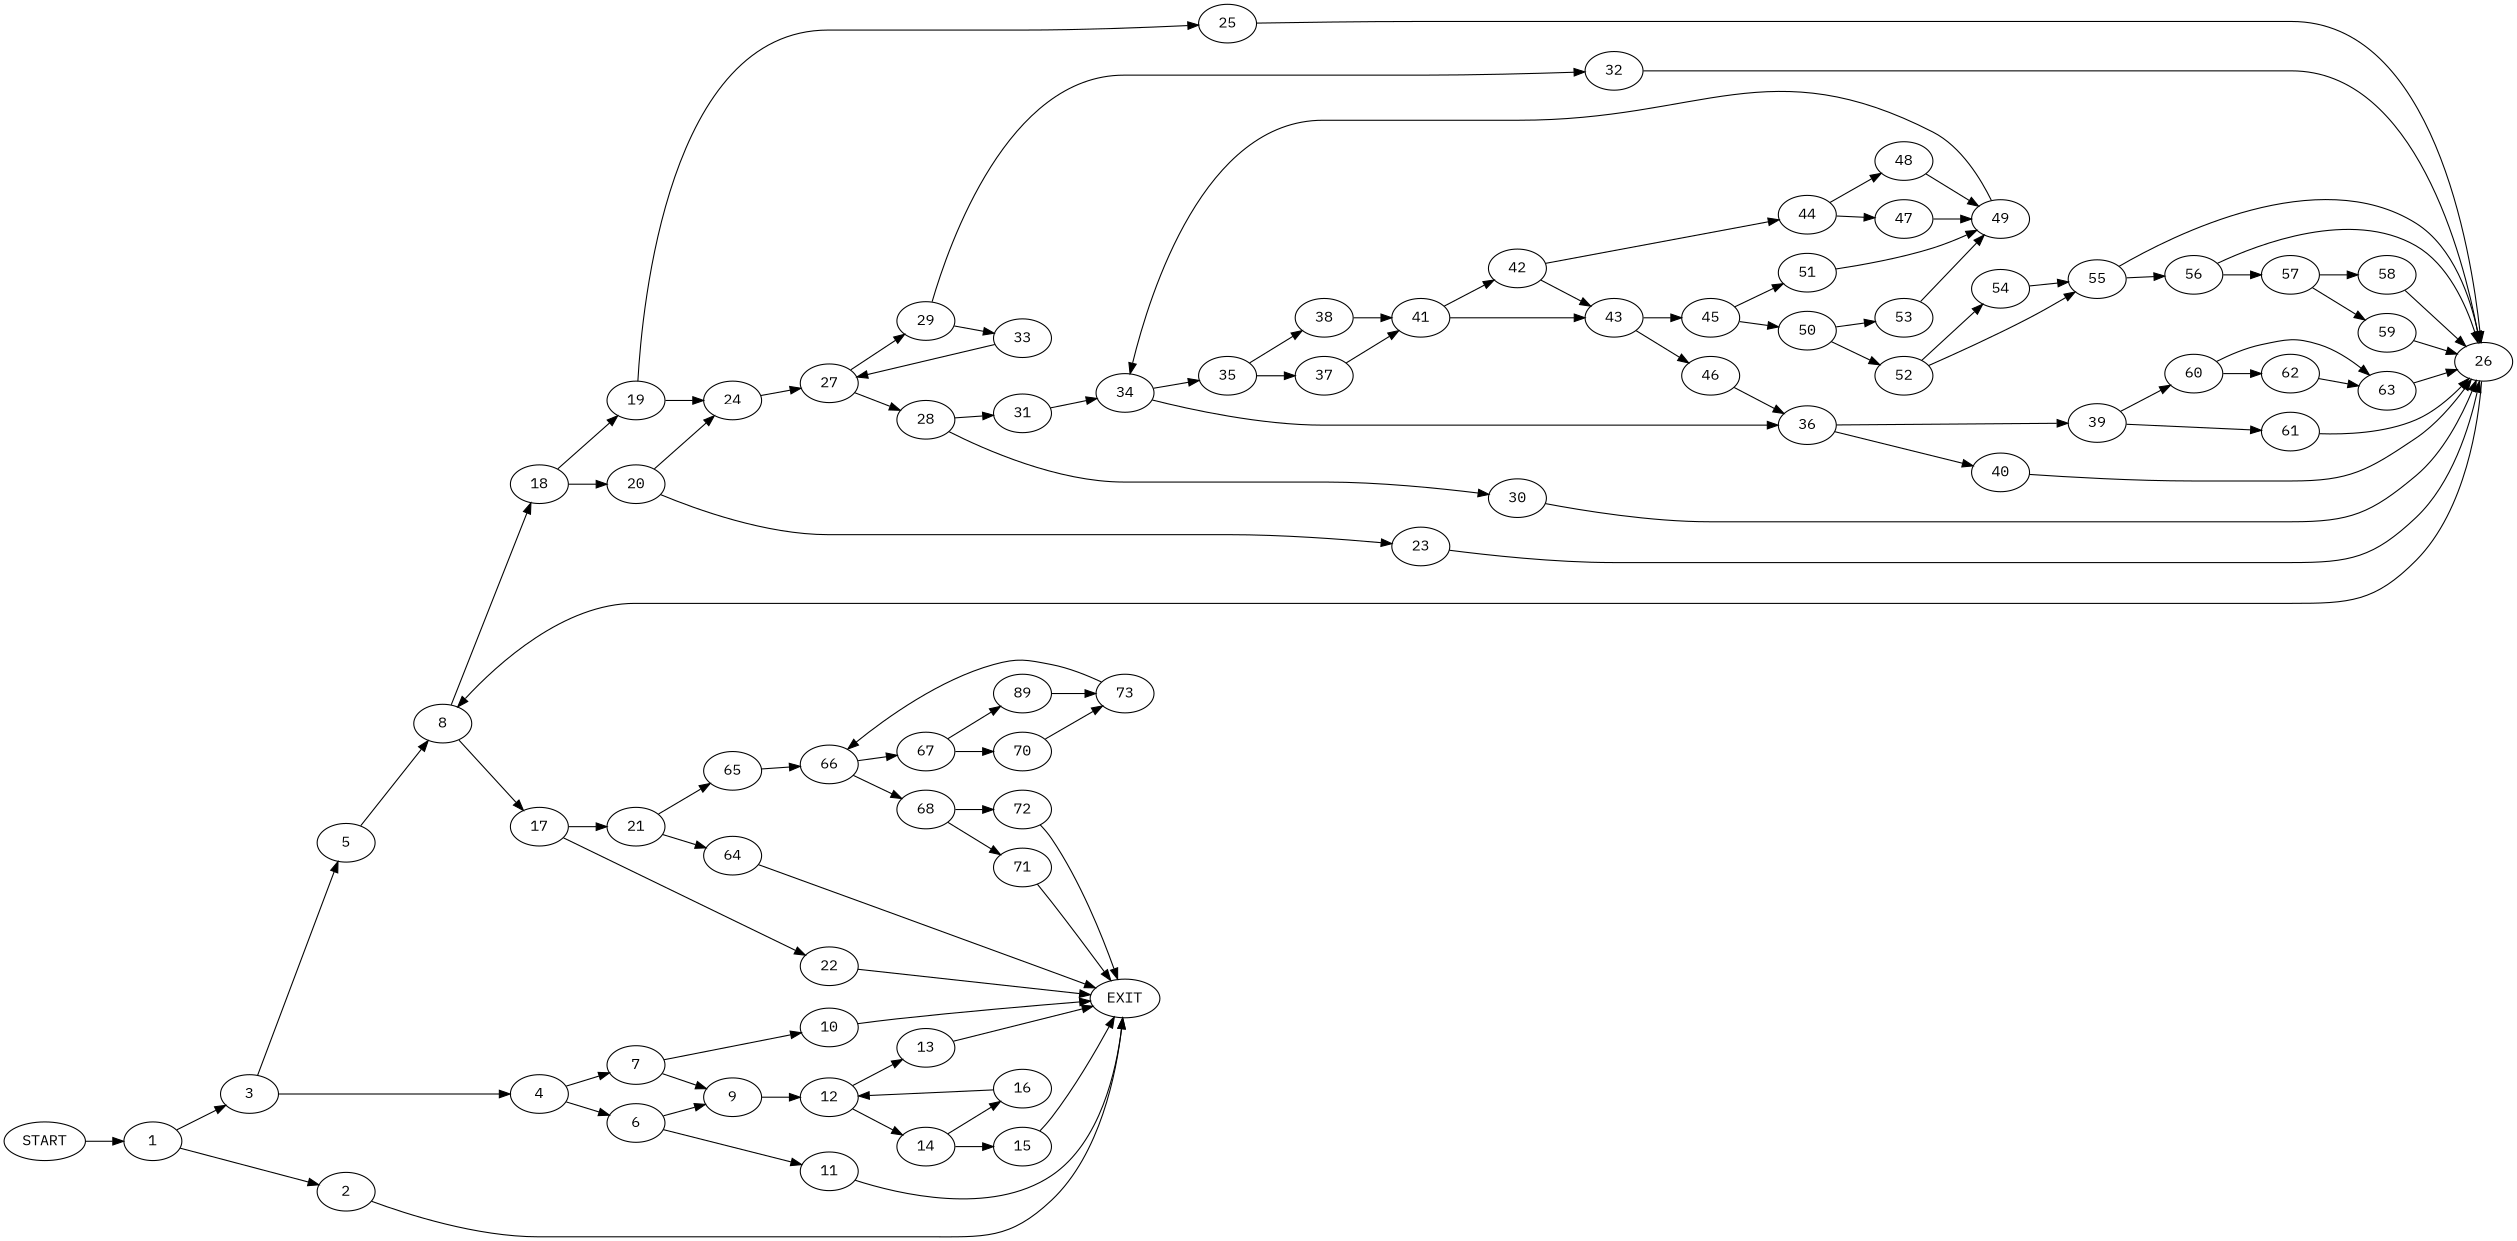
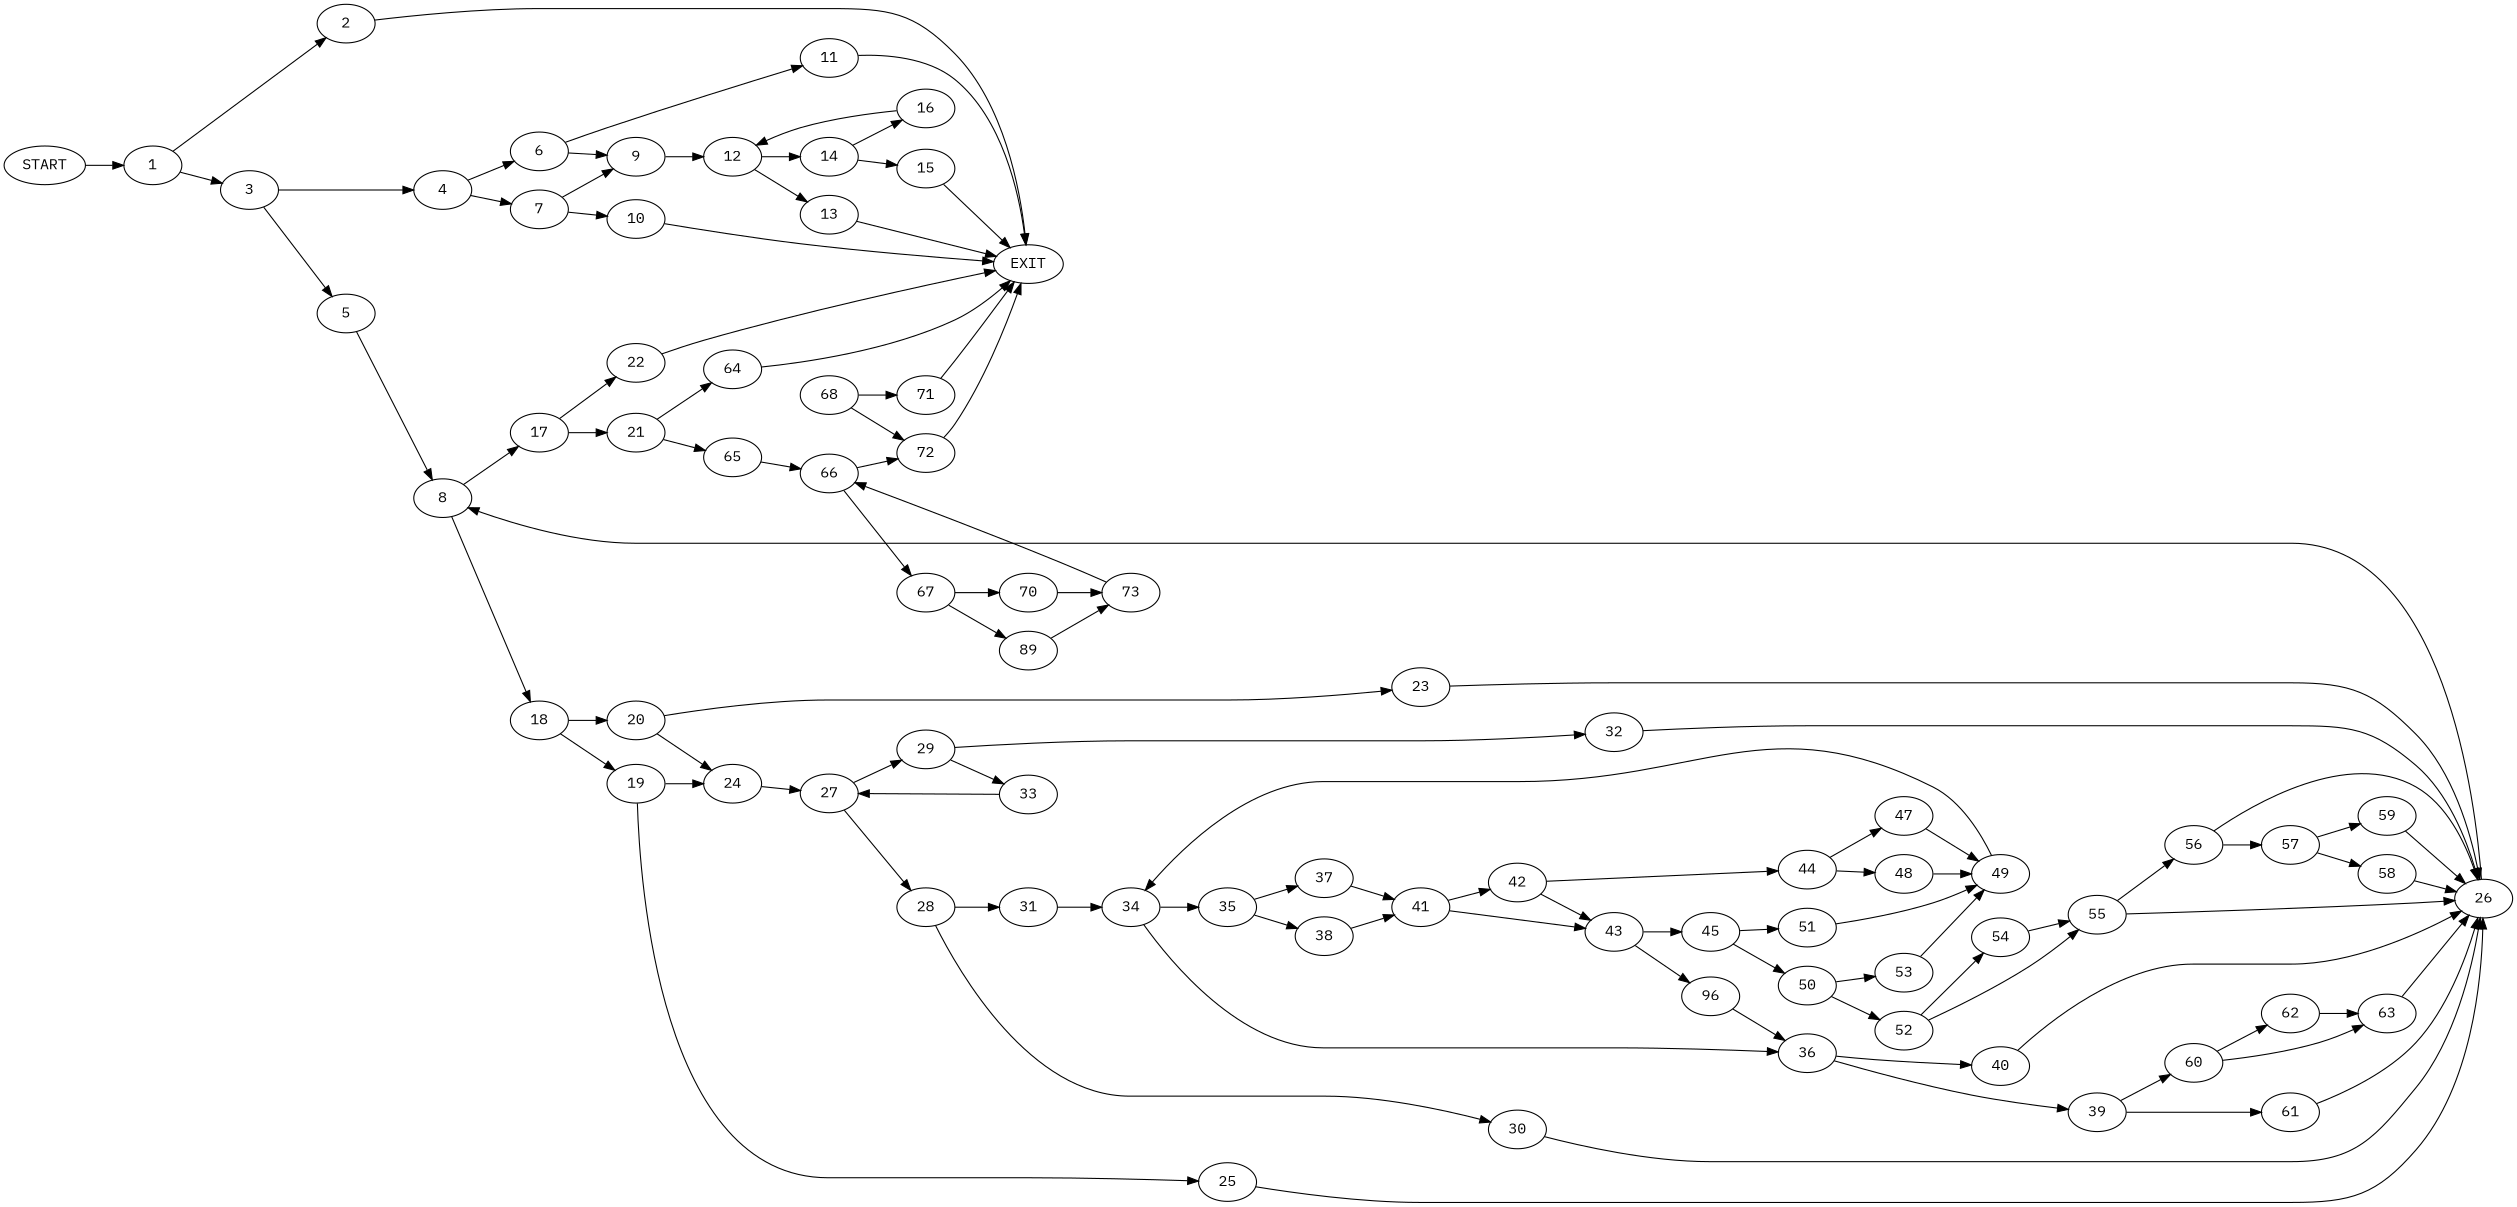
(1711, 376) -> (1711, 996)
(873, 785) -> (872, 464)
